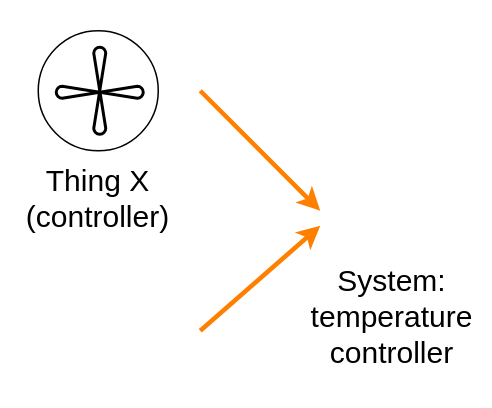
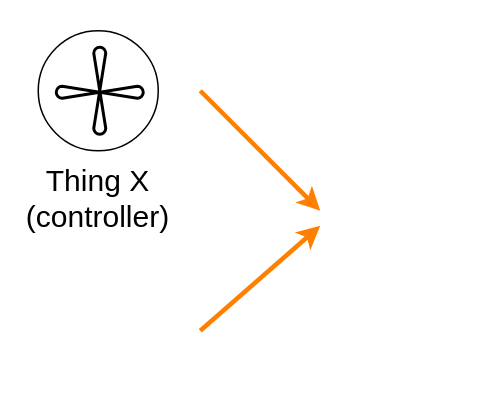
(392, 316) -> none
